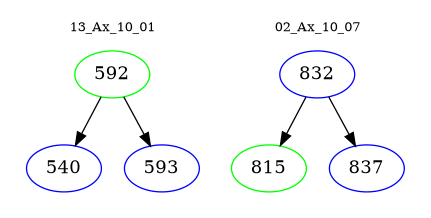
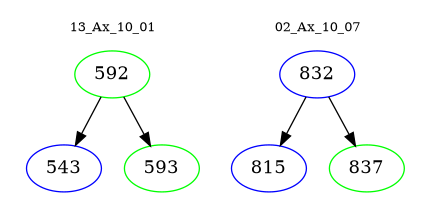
(64, 168) -> (64, 168)
(162, 168) -> (162, 168)
(269, 168) -> (269, 168)
(367, 168) -> (367, 168)
